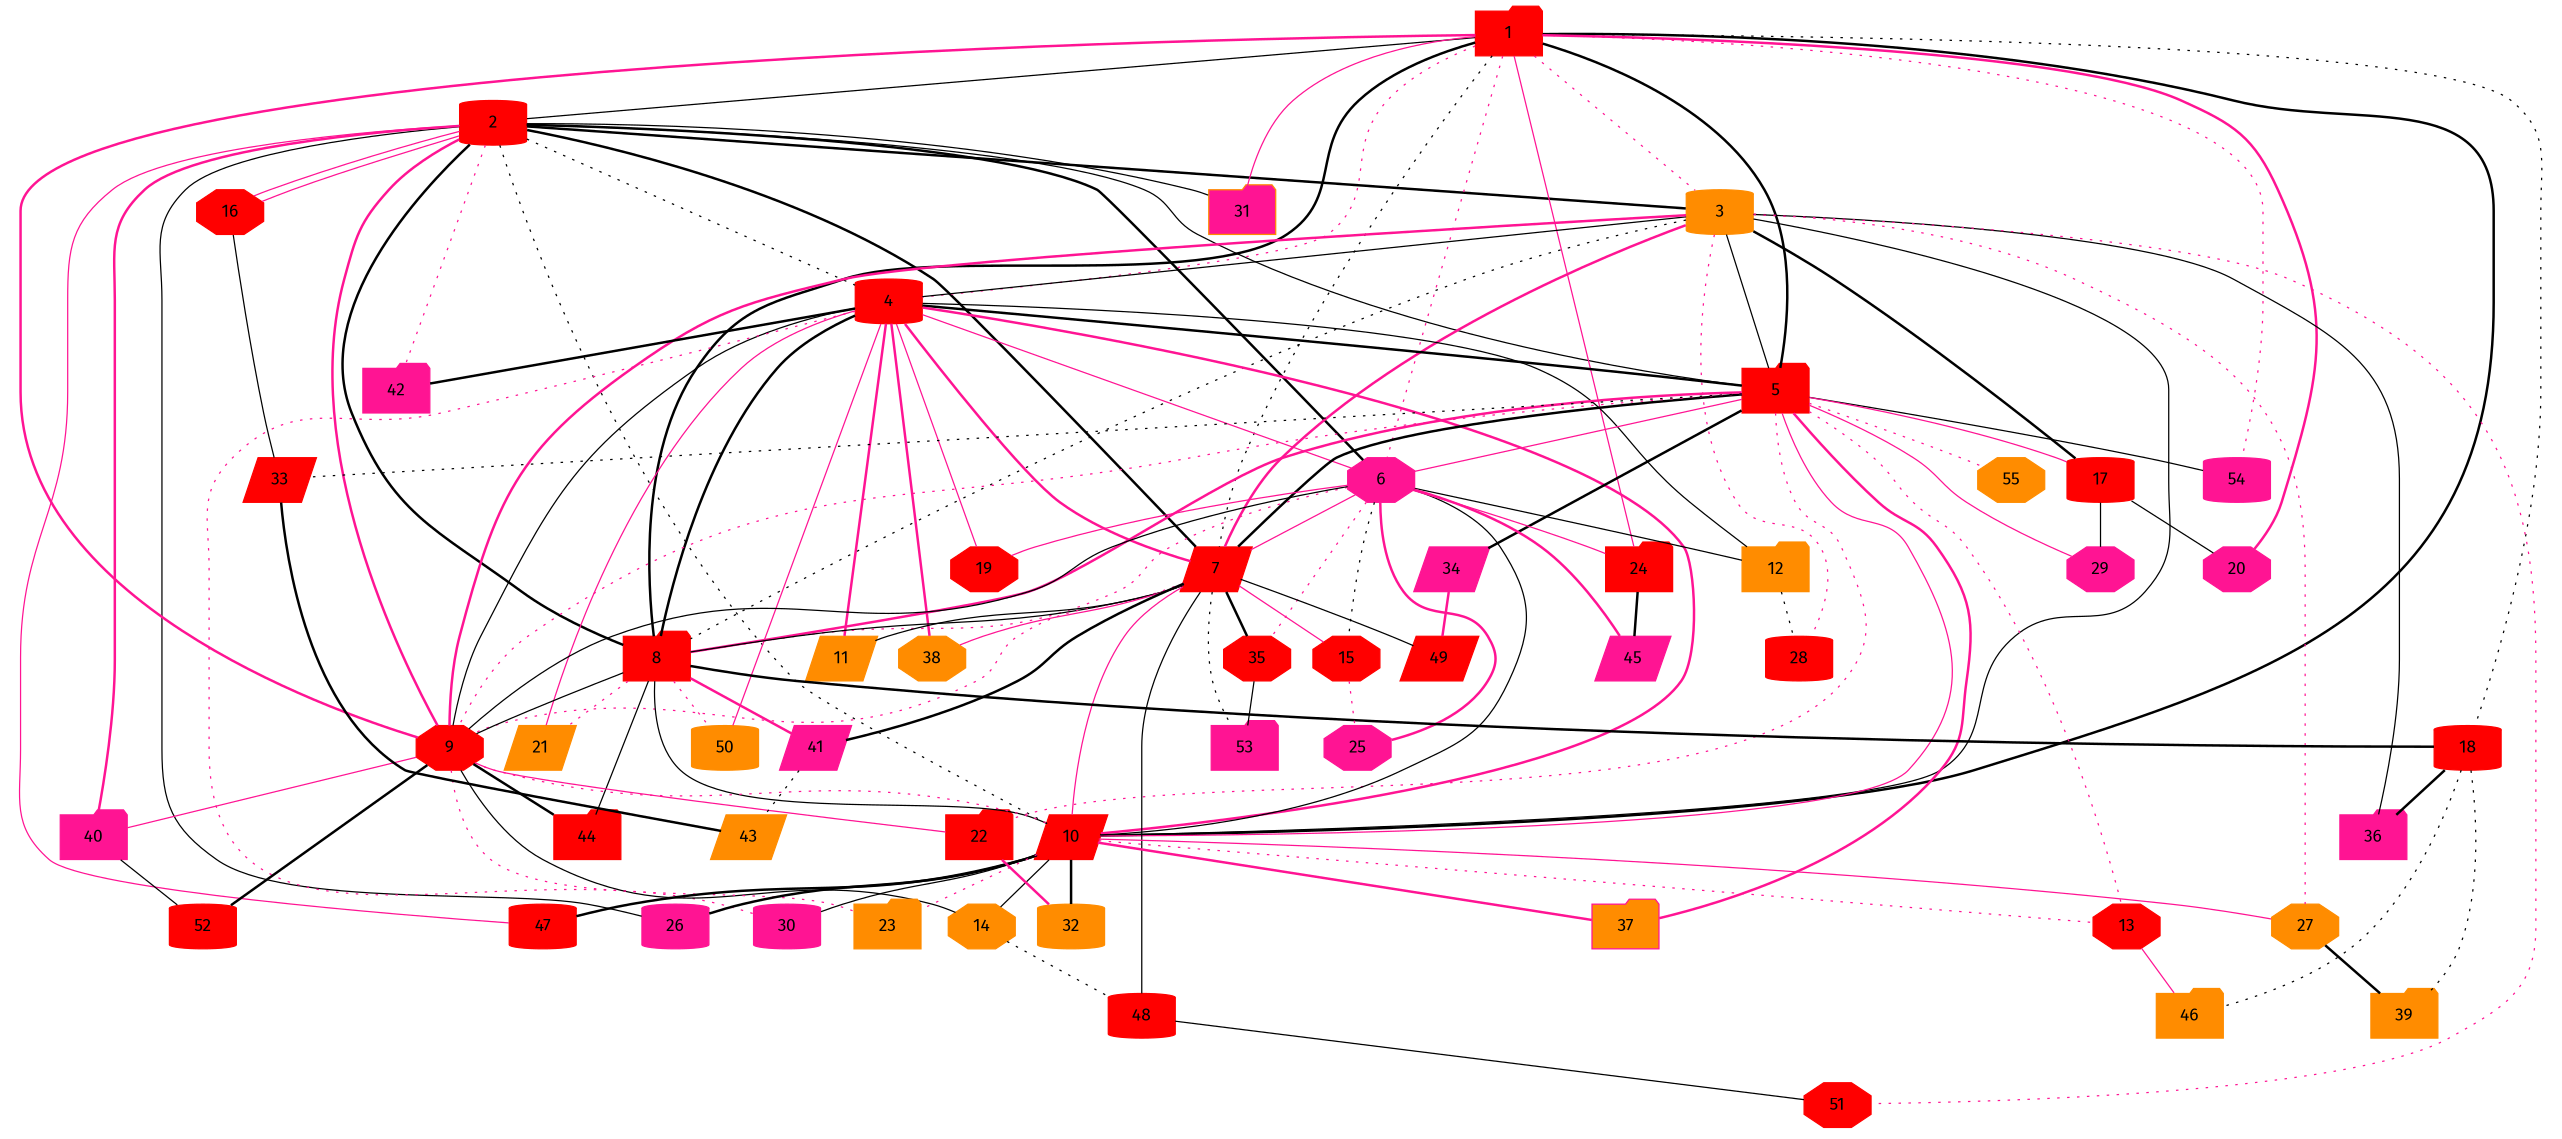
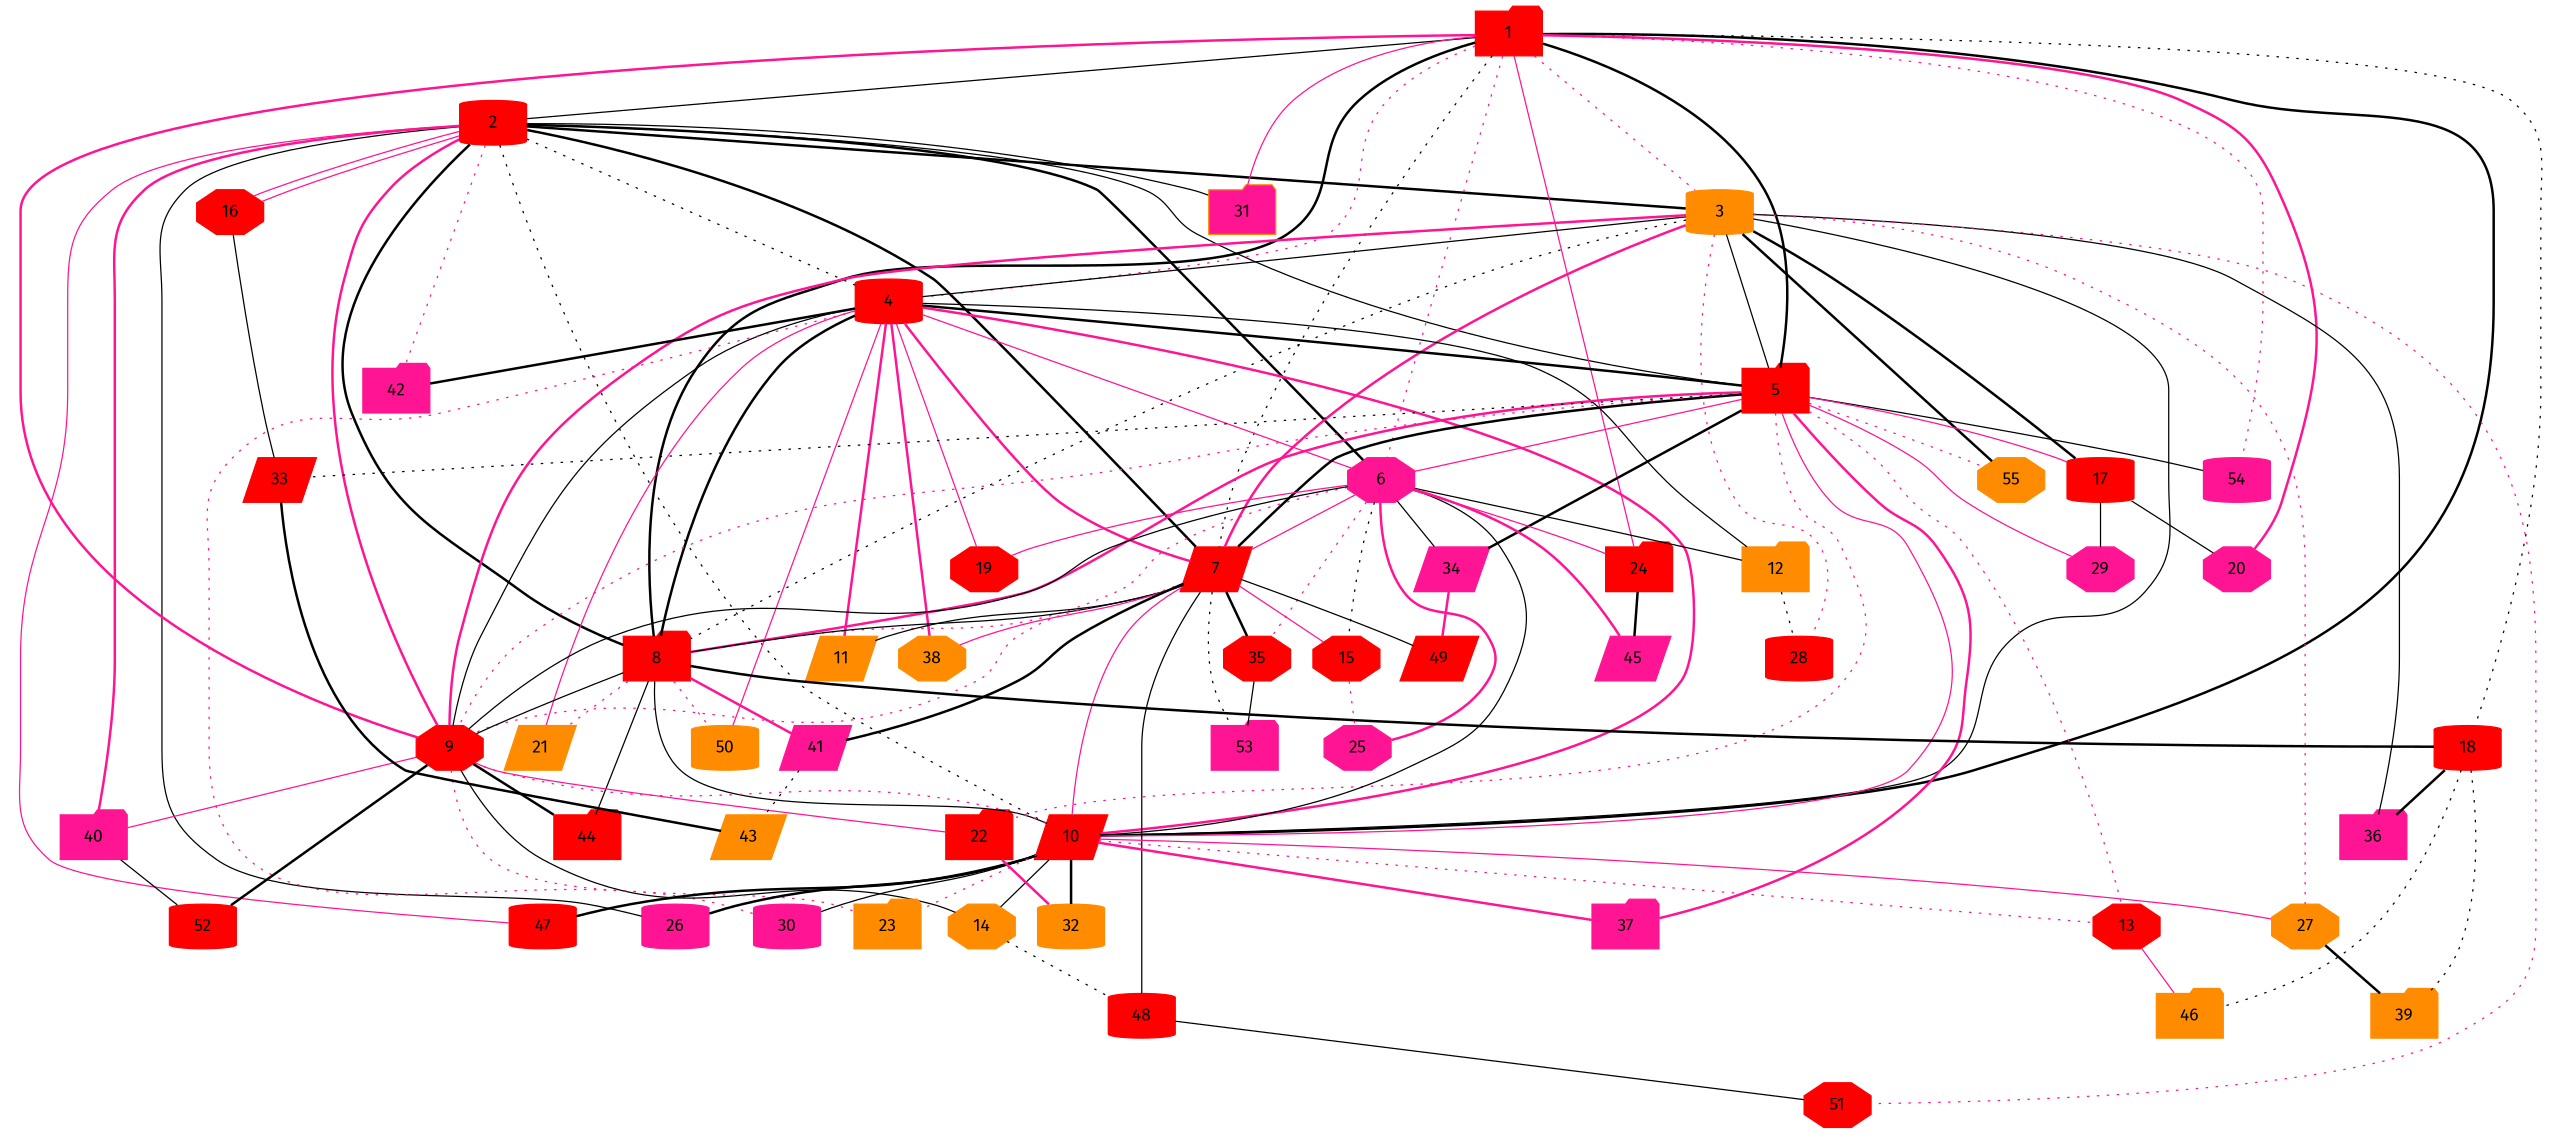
none -> (1867, 348)
none -> (1416, 524)
(1626, 926) -> (1626, 926)
